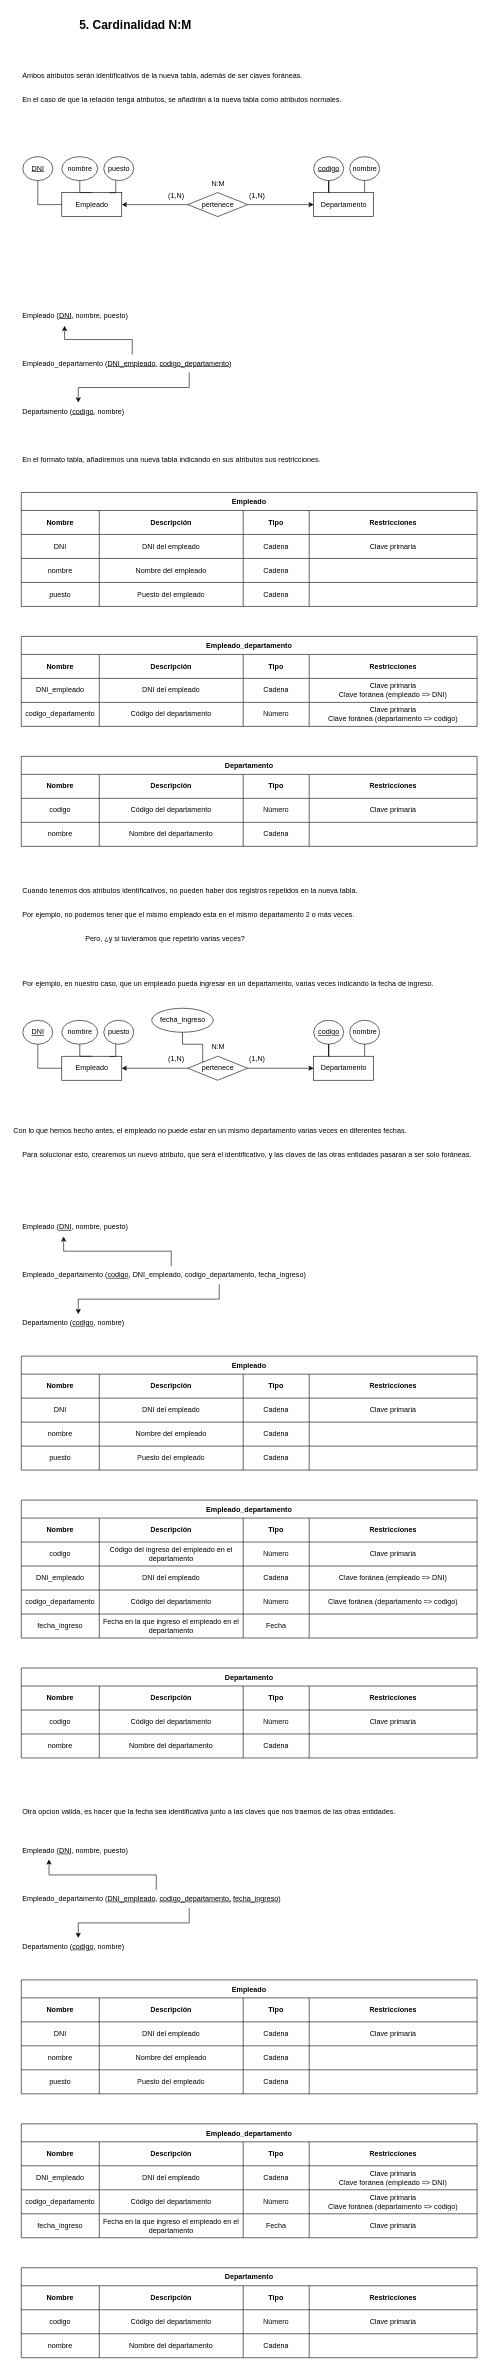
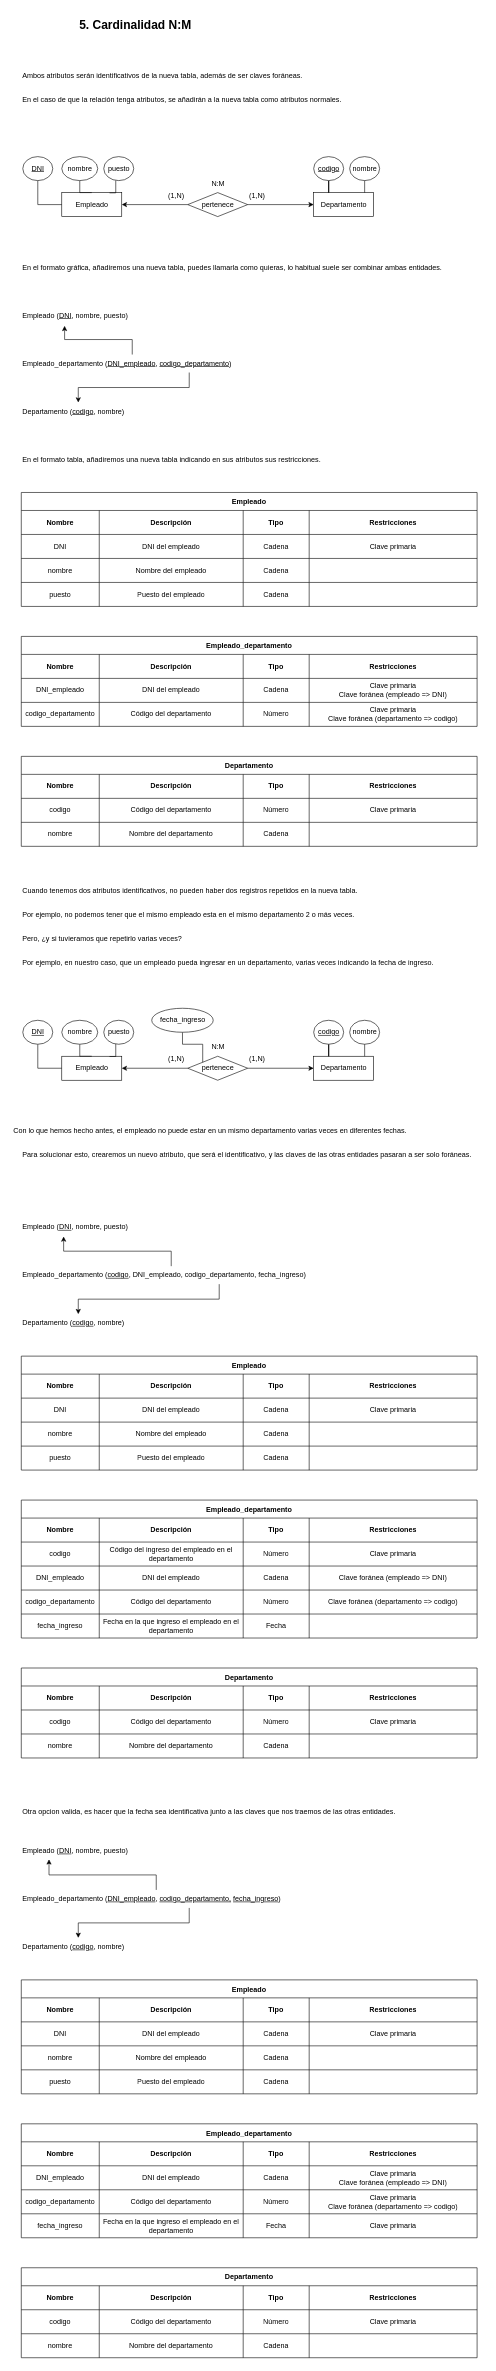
none -> (237, 267)
(171, 939) -> (108, 939)
(234, 984) -> (234, 963)
